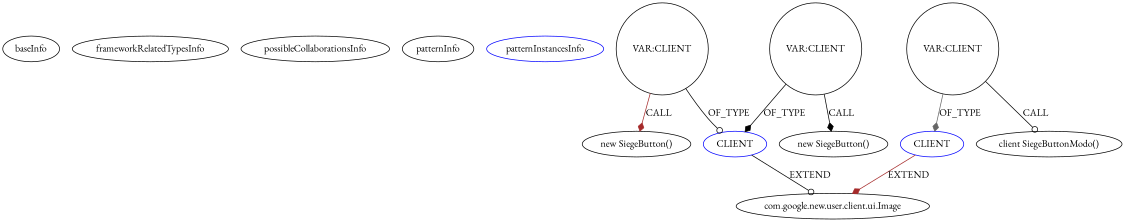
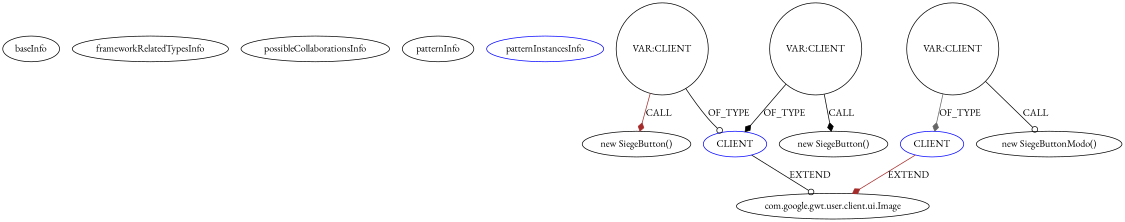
(1049, 144) -> (1049, 144)
(833, 206) -> (833, 206)
